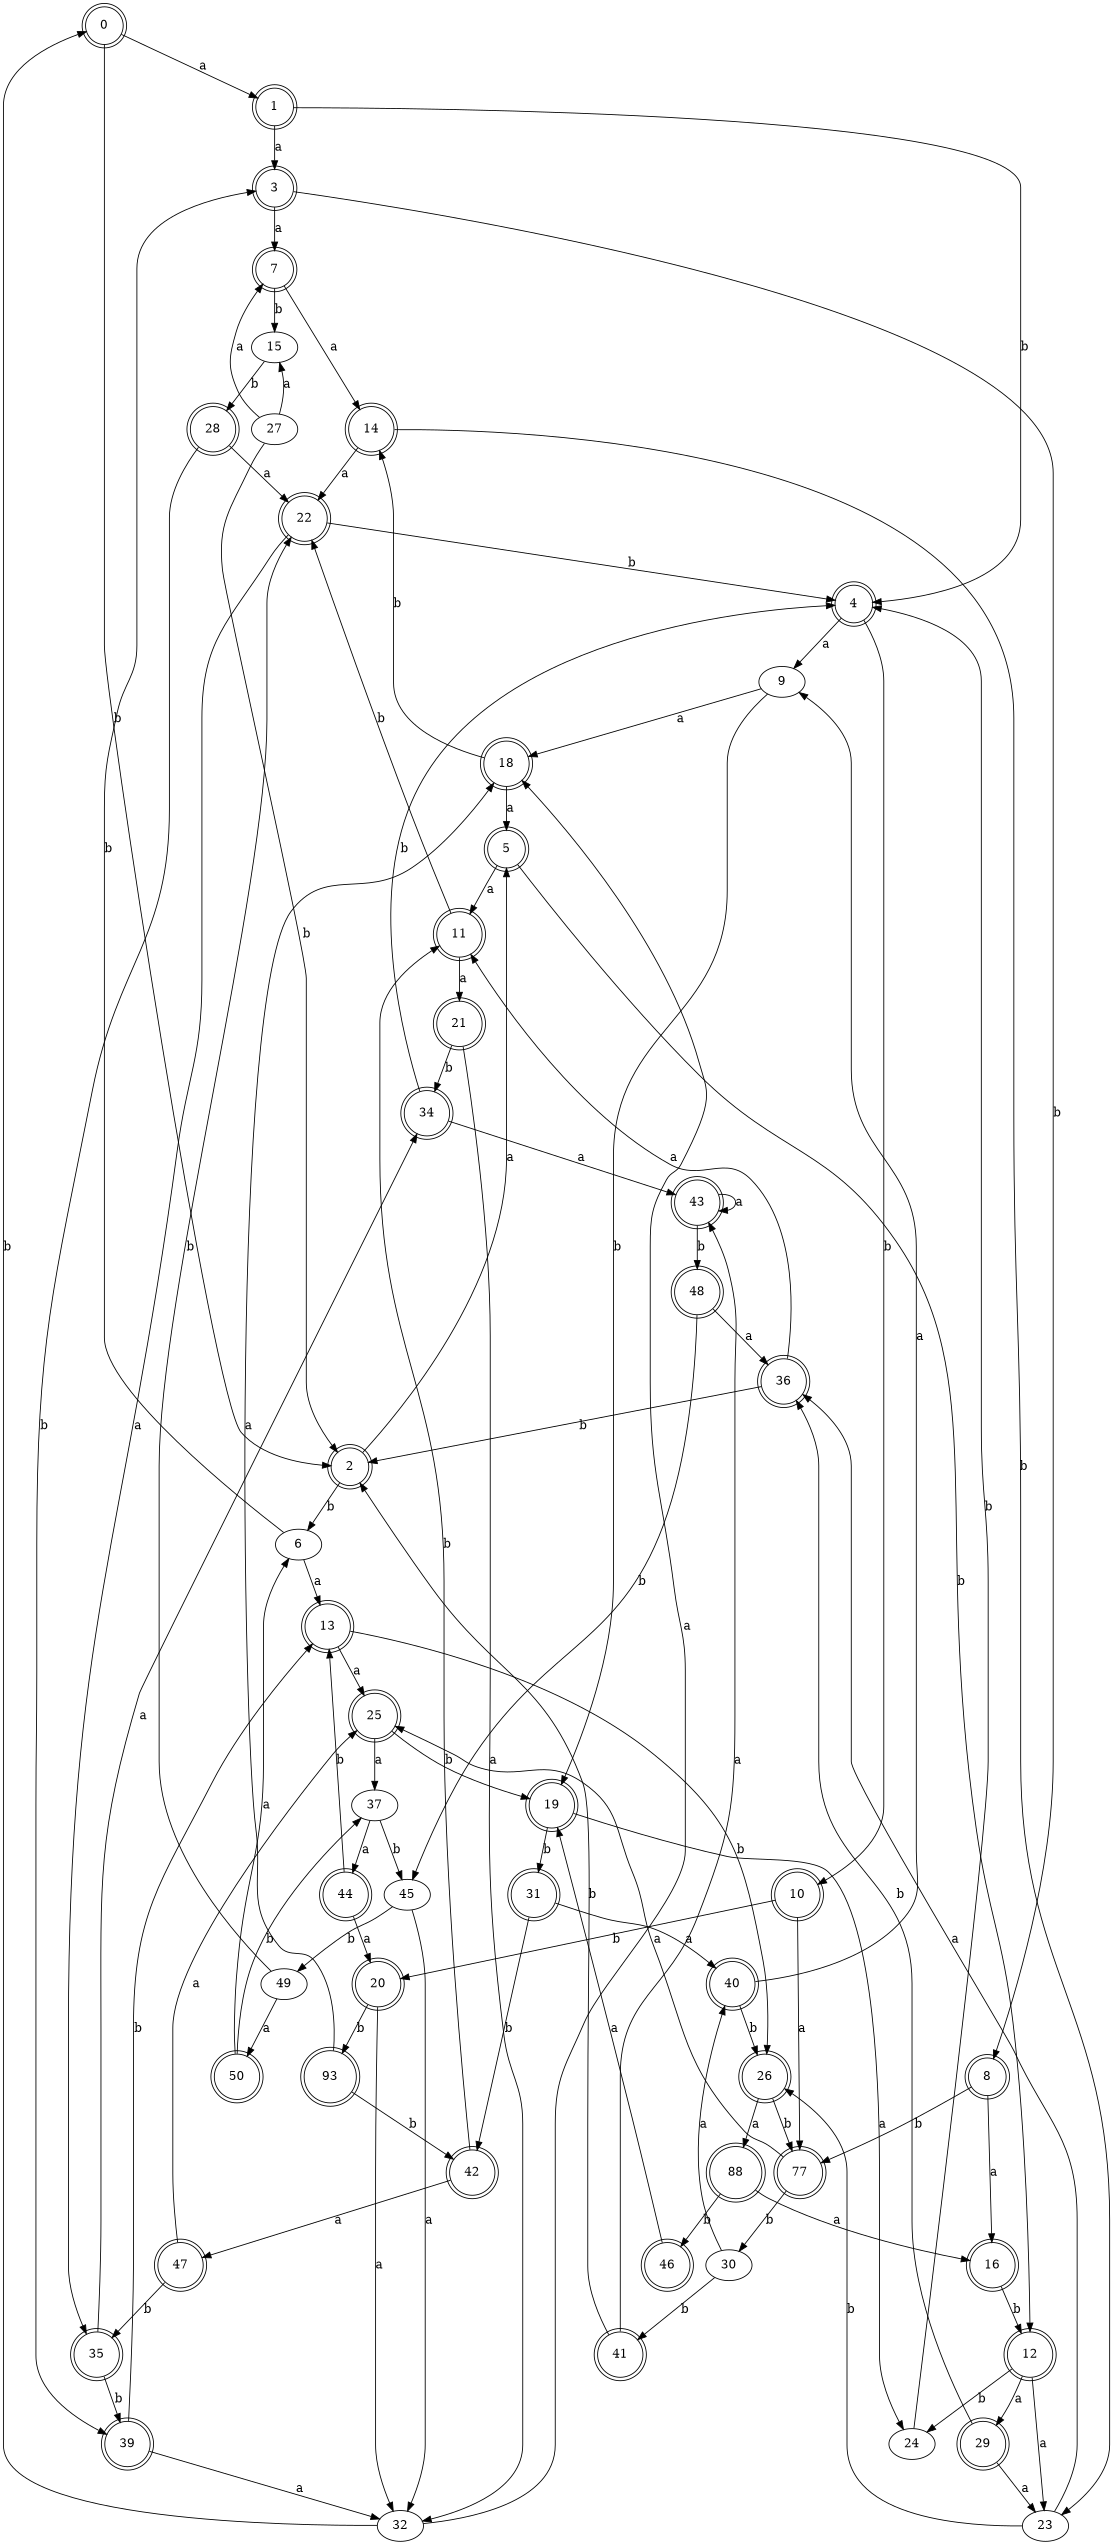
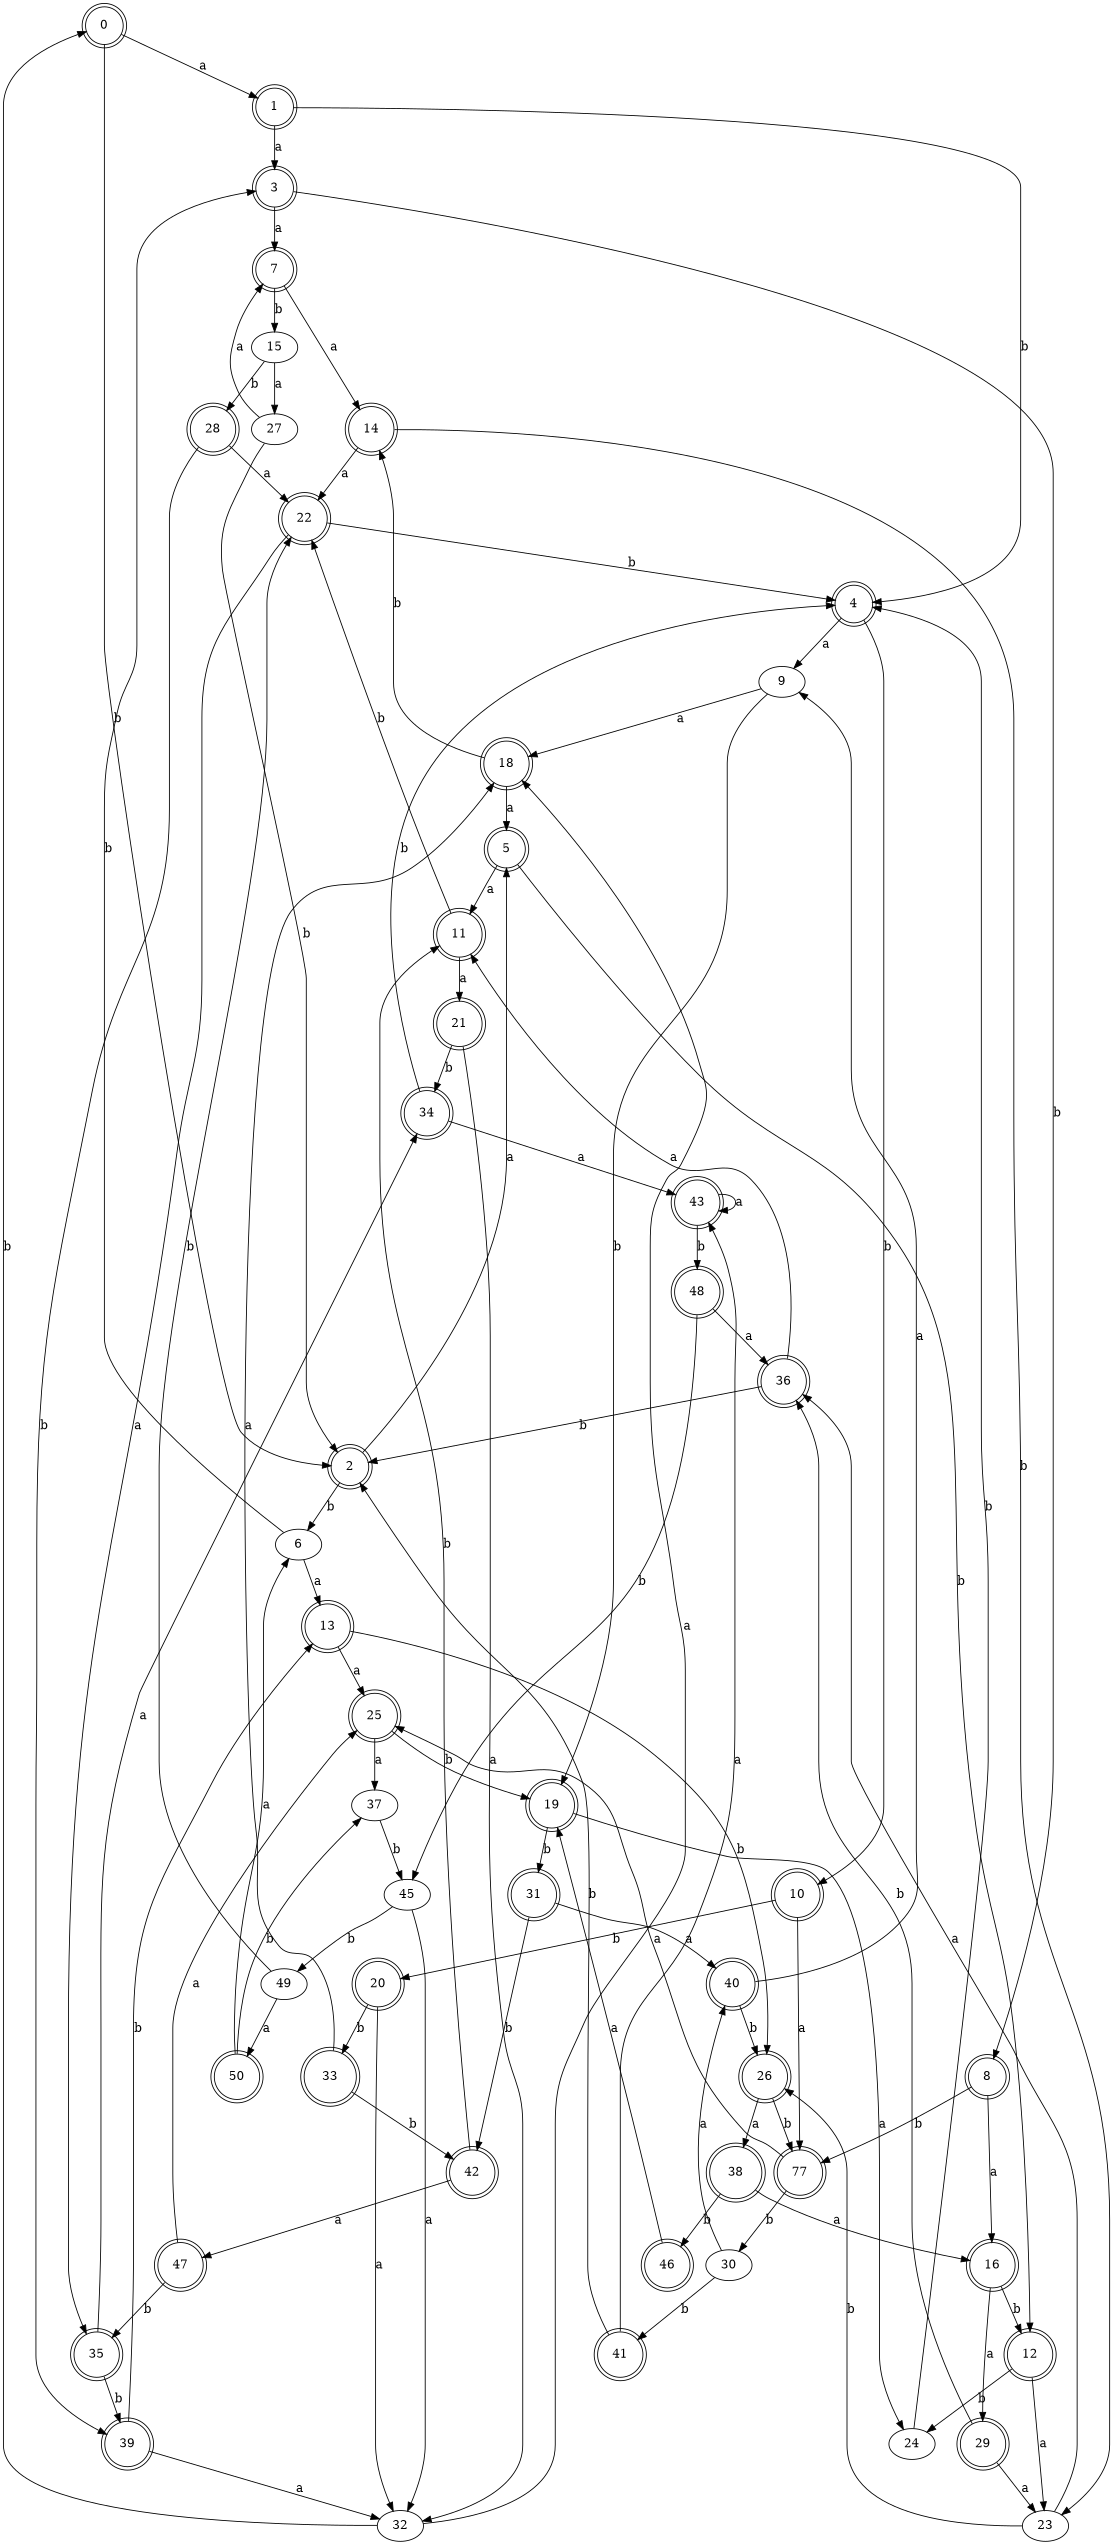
(283, 393) -> (275, 384)
(346, 1895) -> none
(330, 2077) -> (330, 2077)
(736, 2173) -> (736, 2173)
(1013, 2398) -> (985, 2350)
